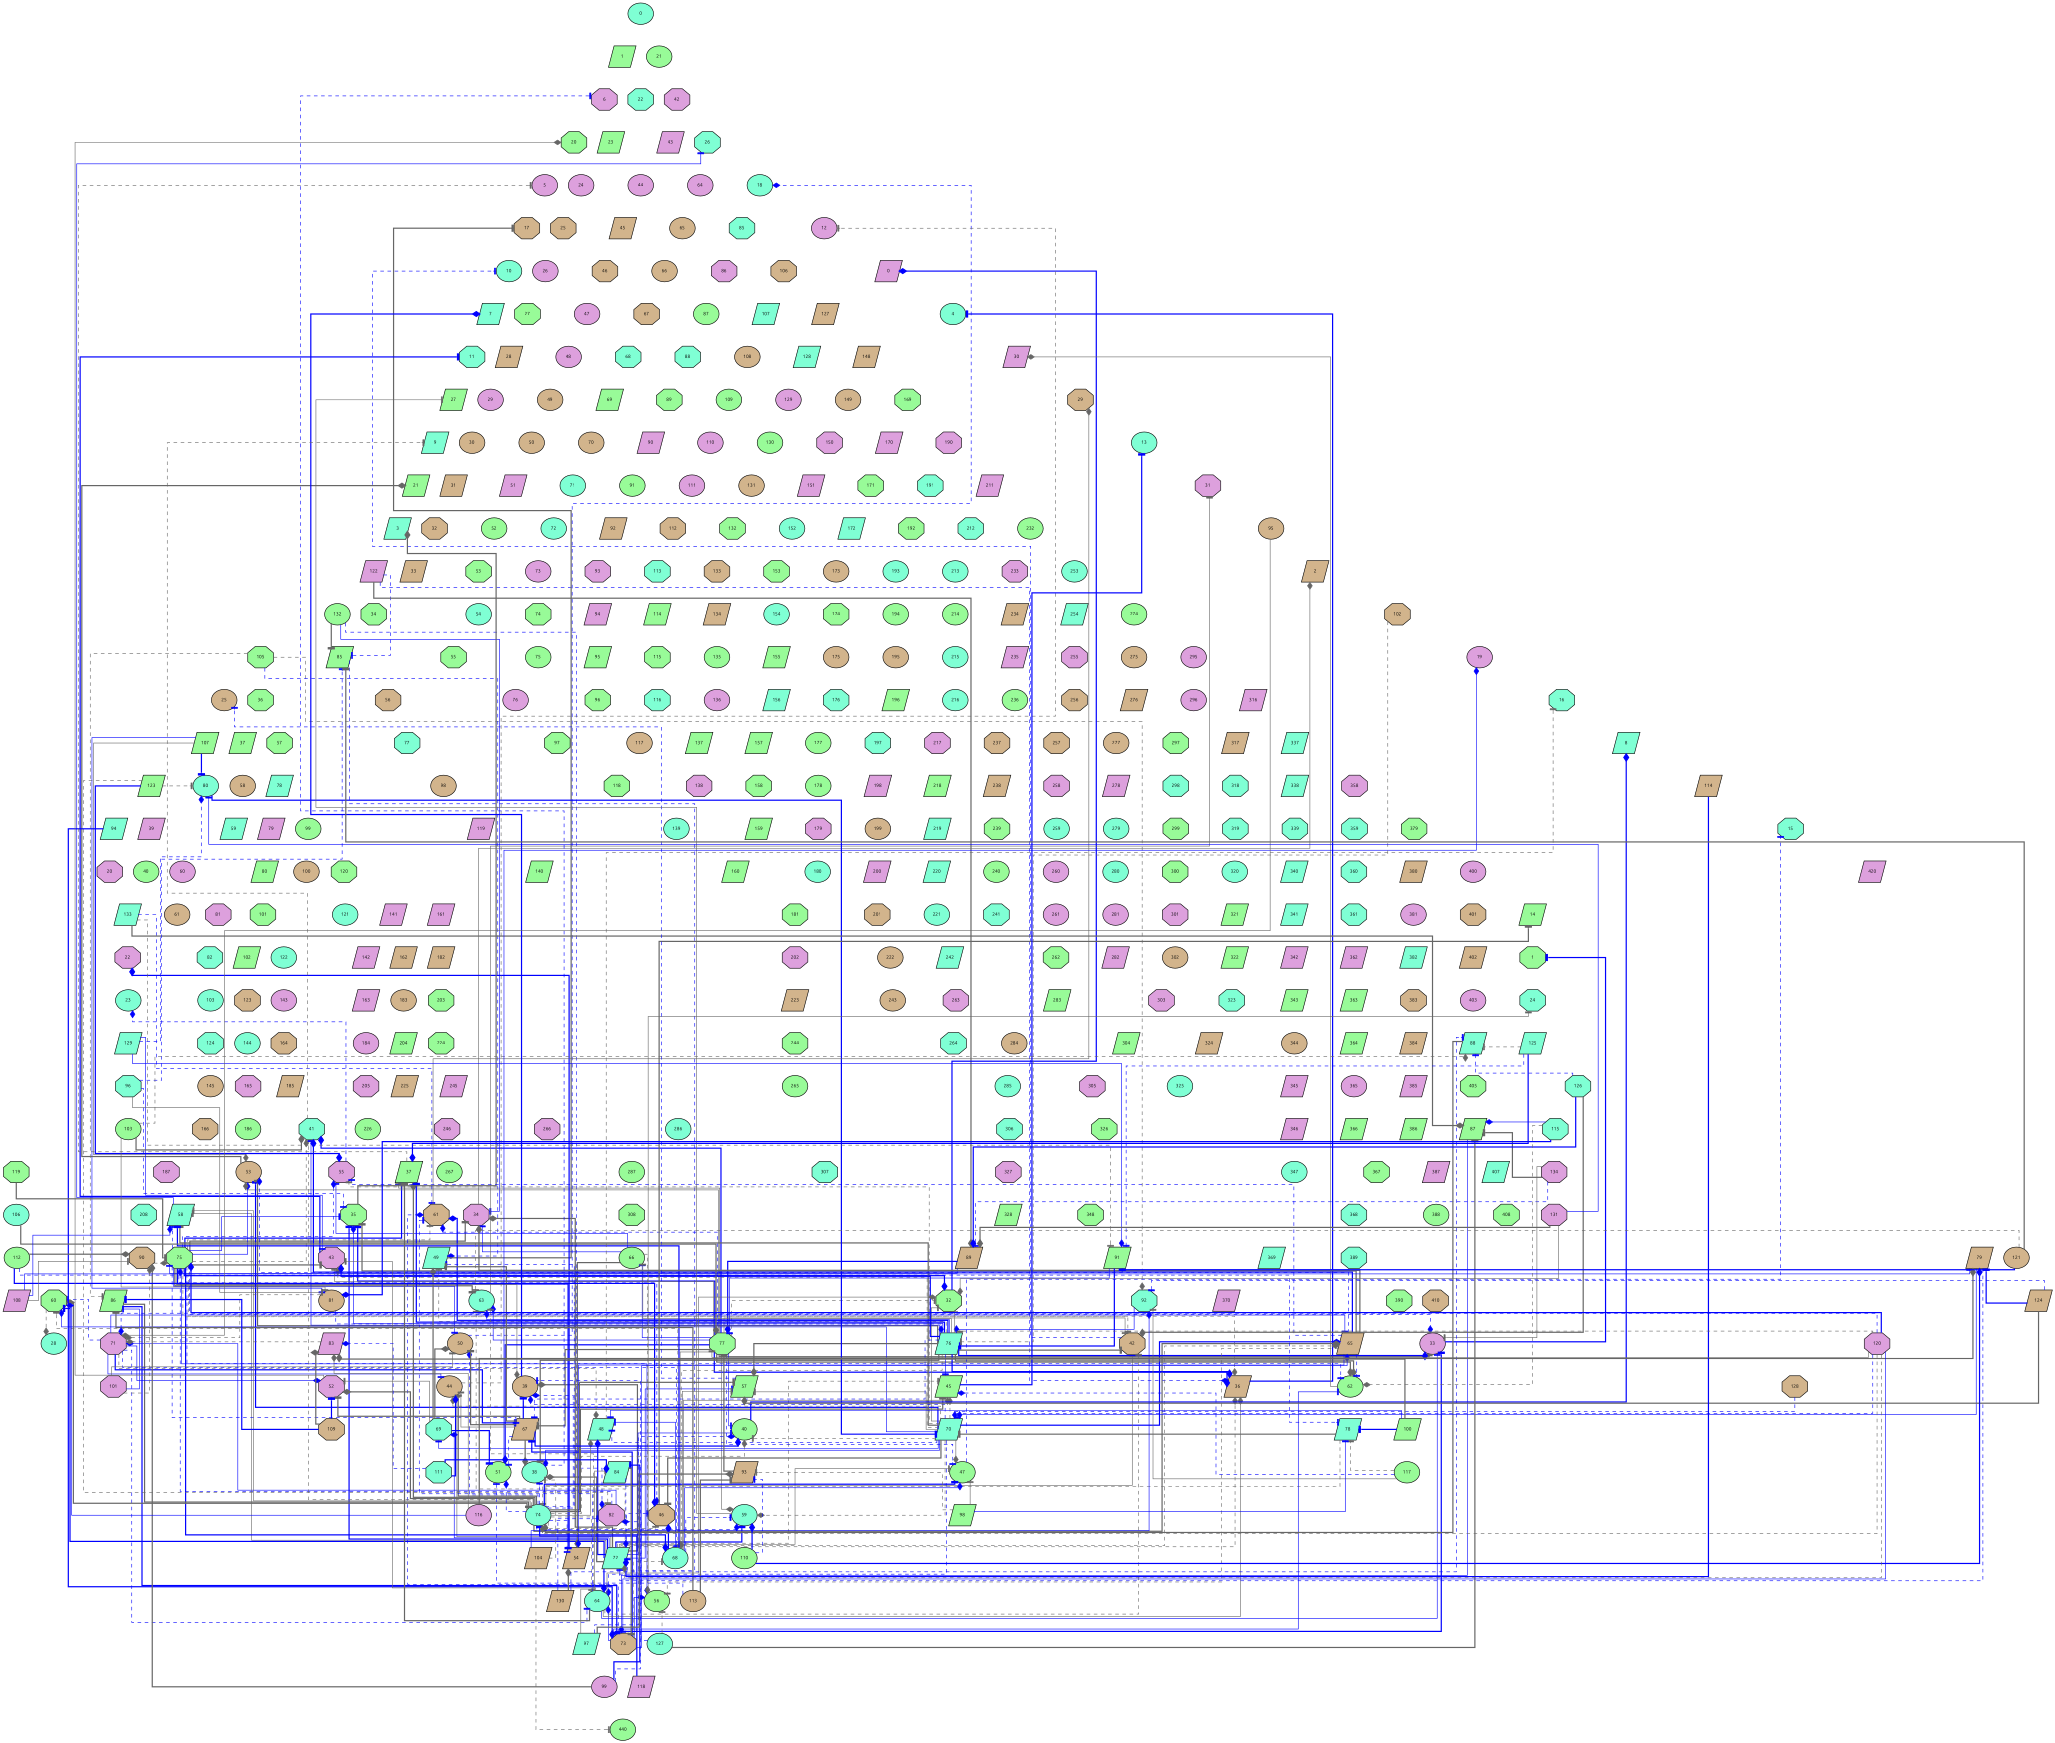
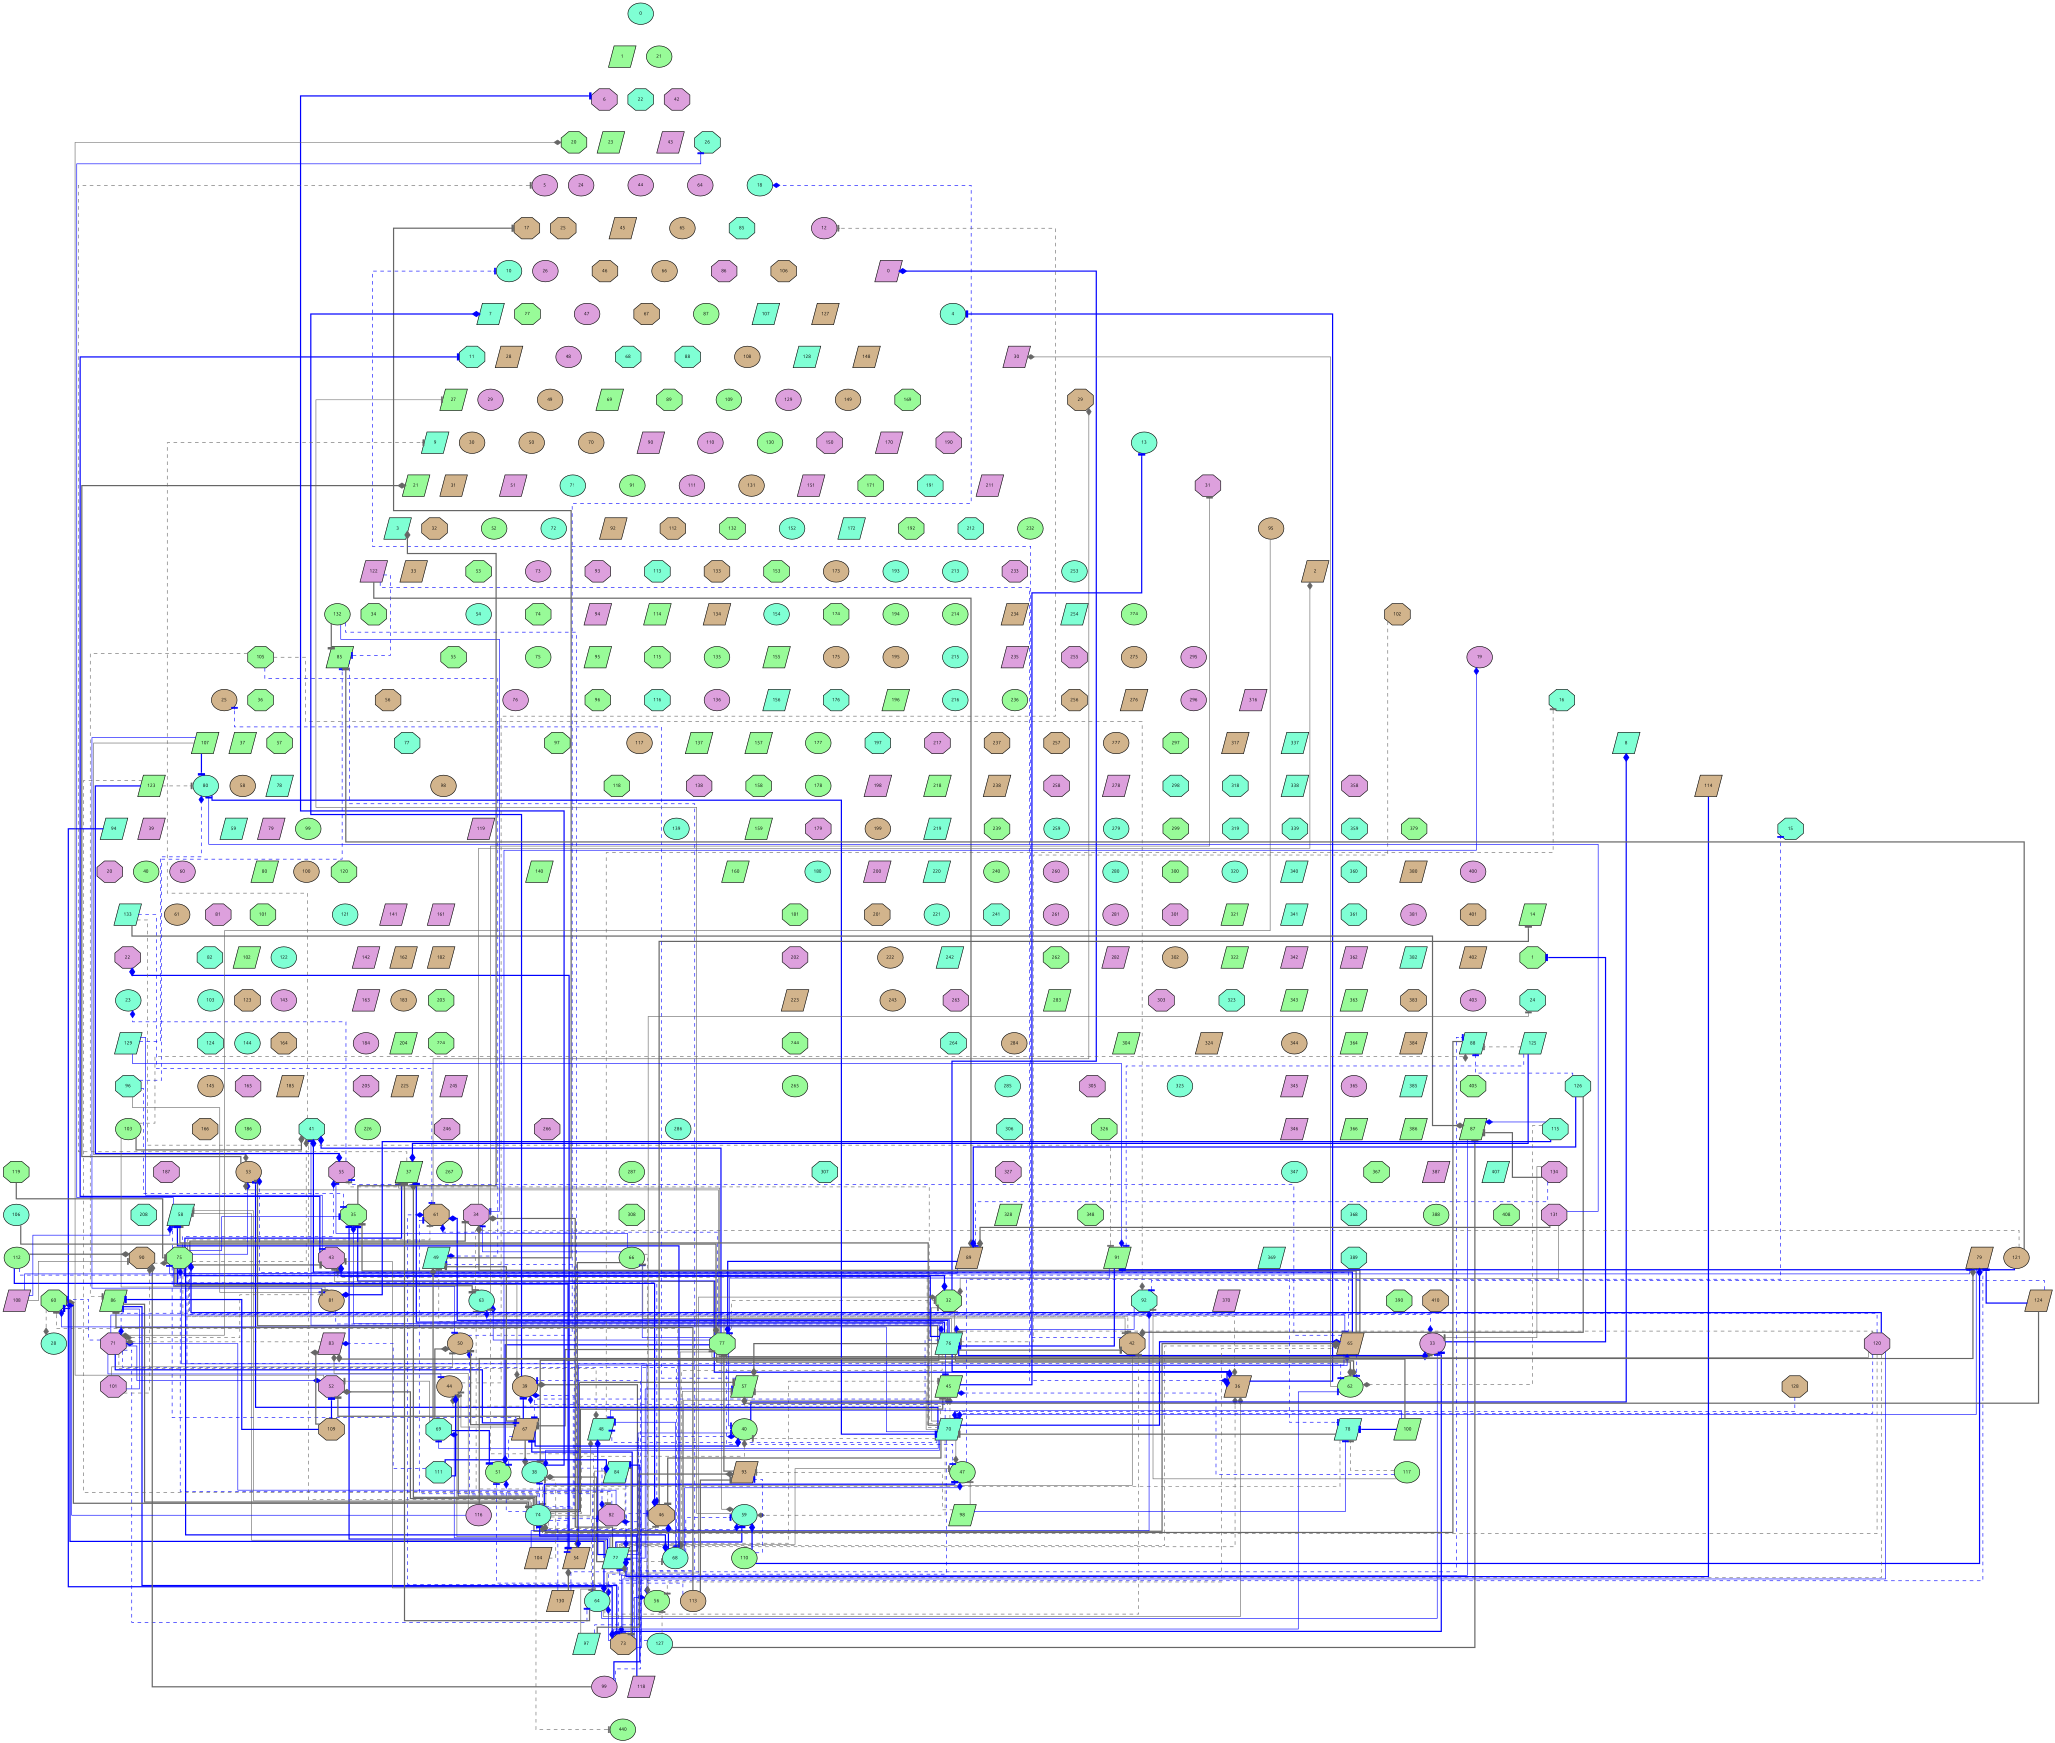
(301, 778) -> (301, 778)
(1872, 872) -> none
(1413, 1086) -> (1413, 1086)
